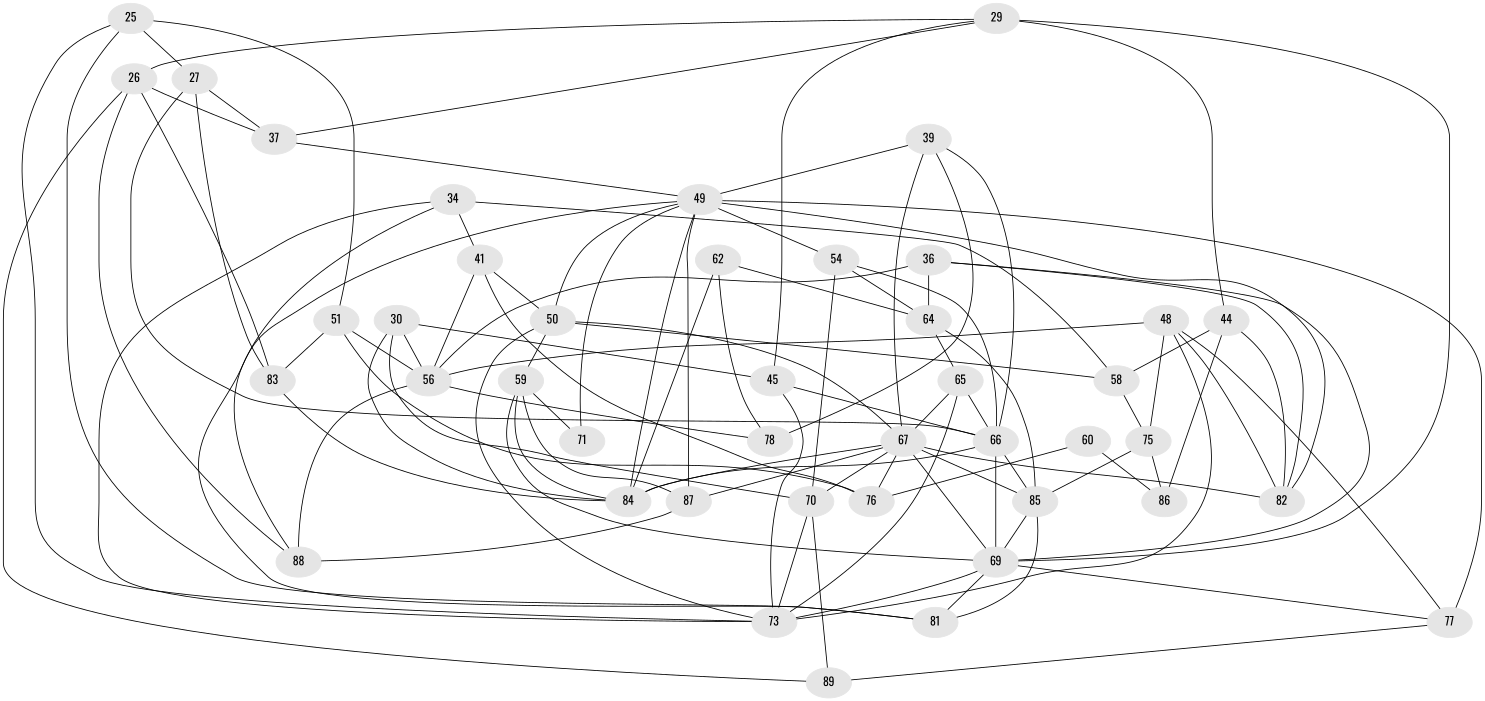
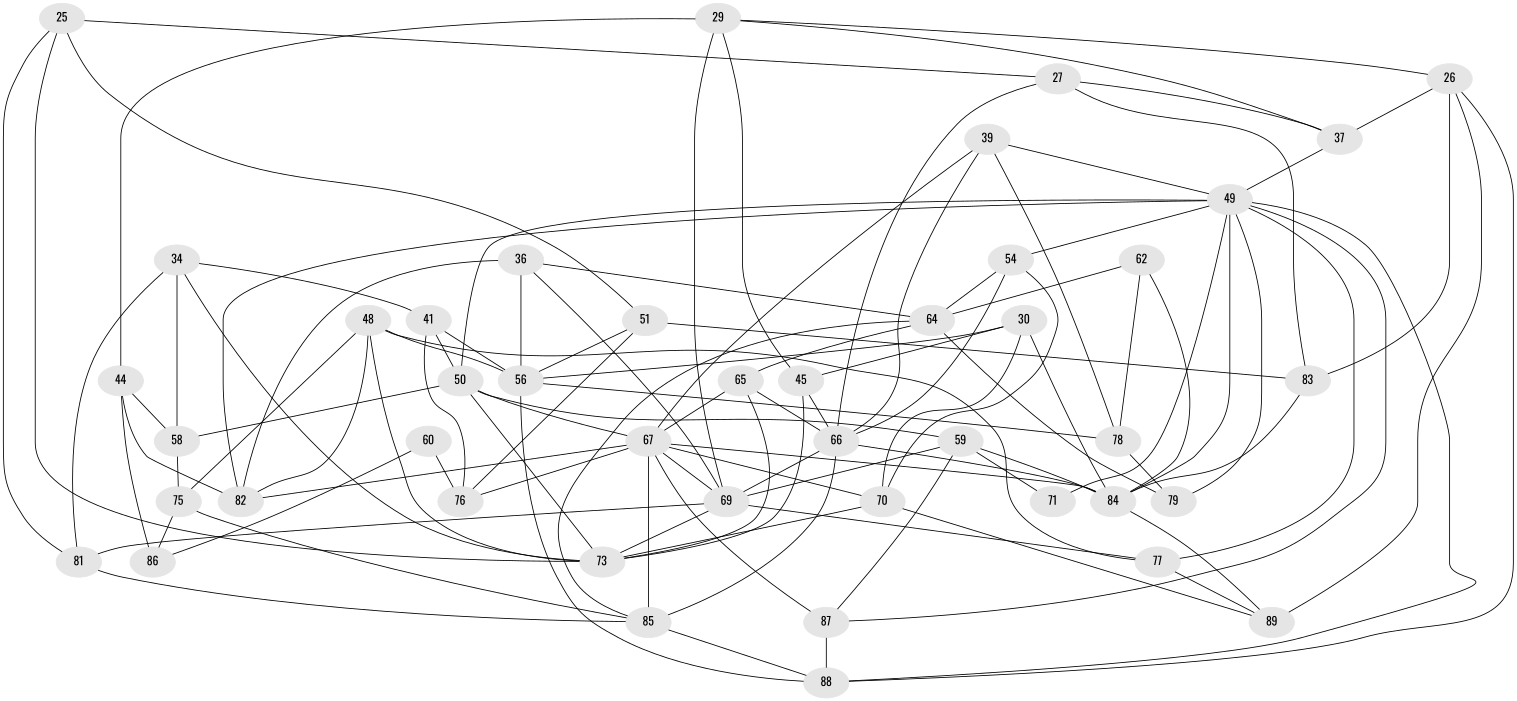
none -> (1174, 502)
(1015, 532) -> (737, 653)
none -> (1192, 550)
